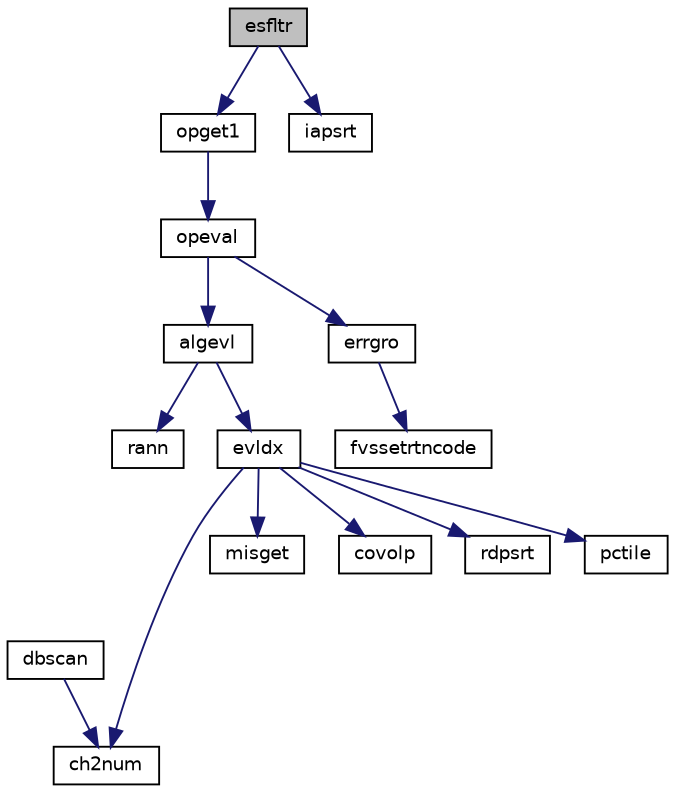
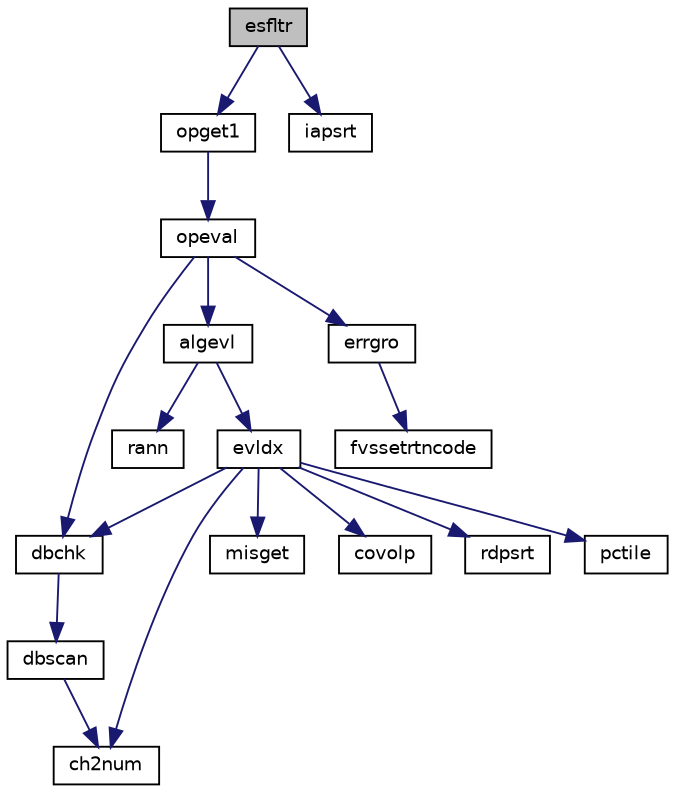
none -> (59, 555)
